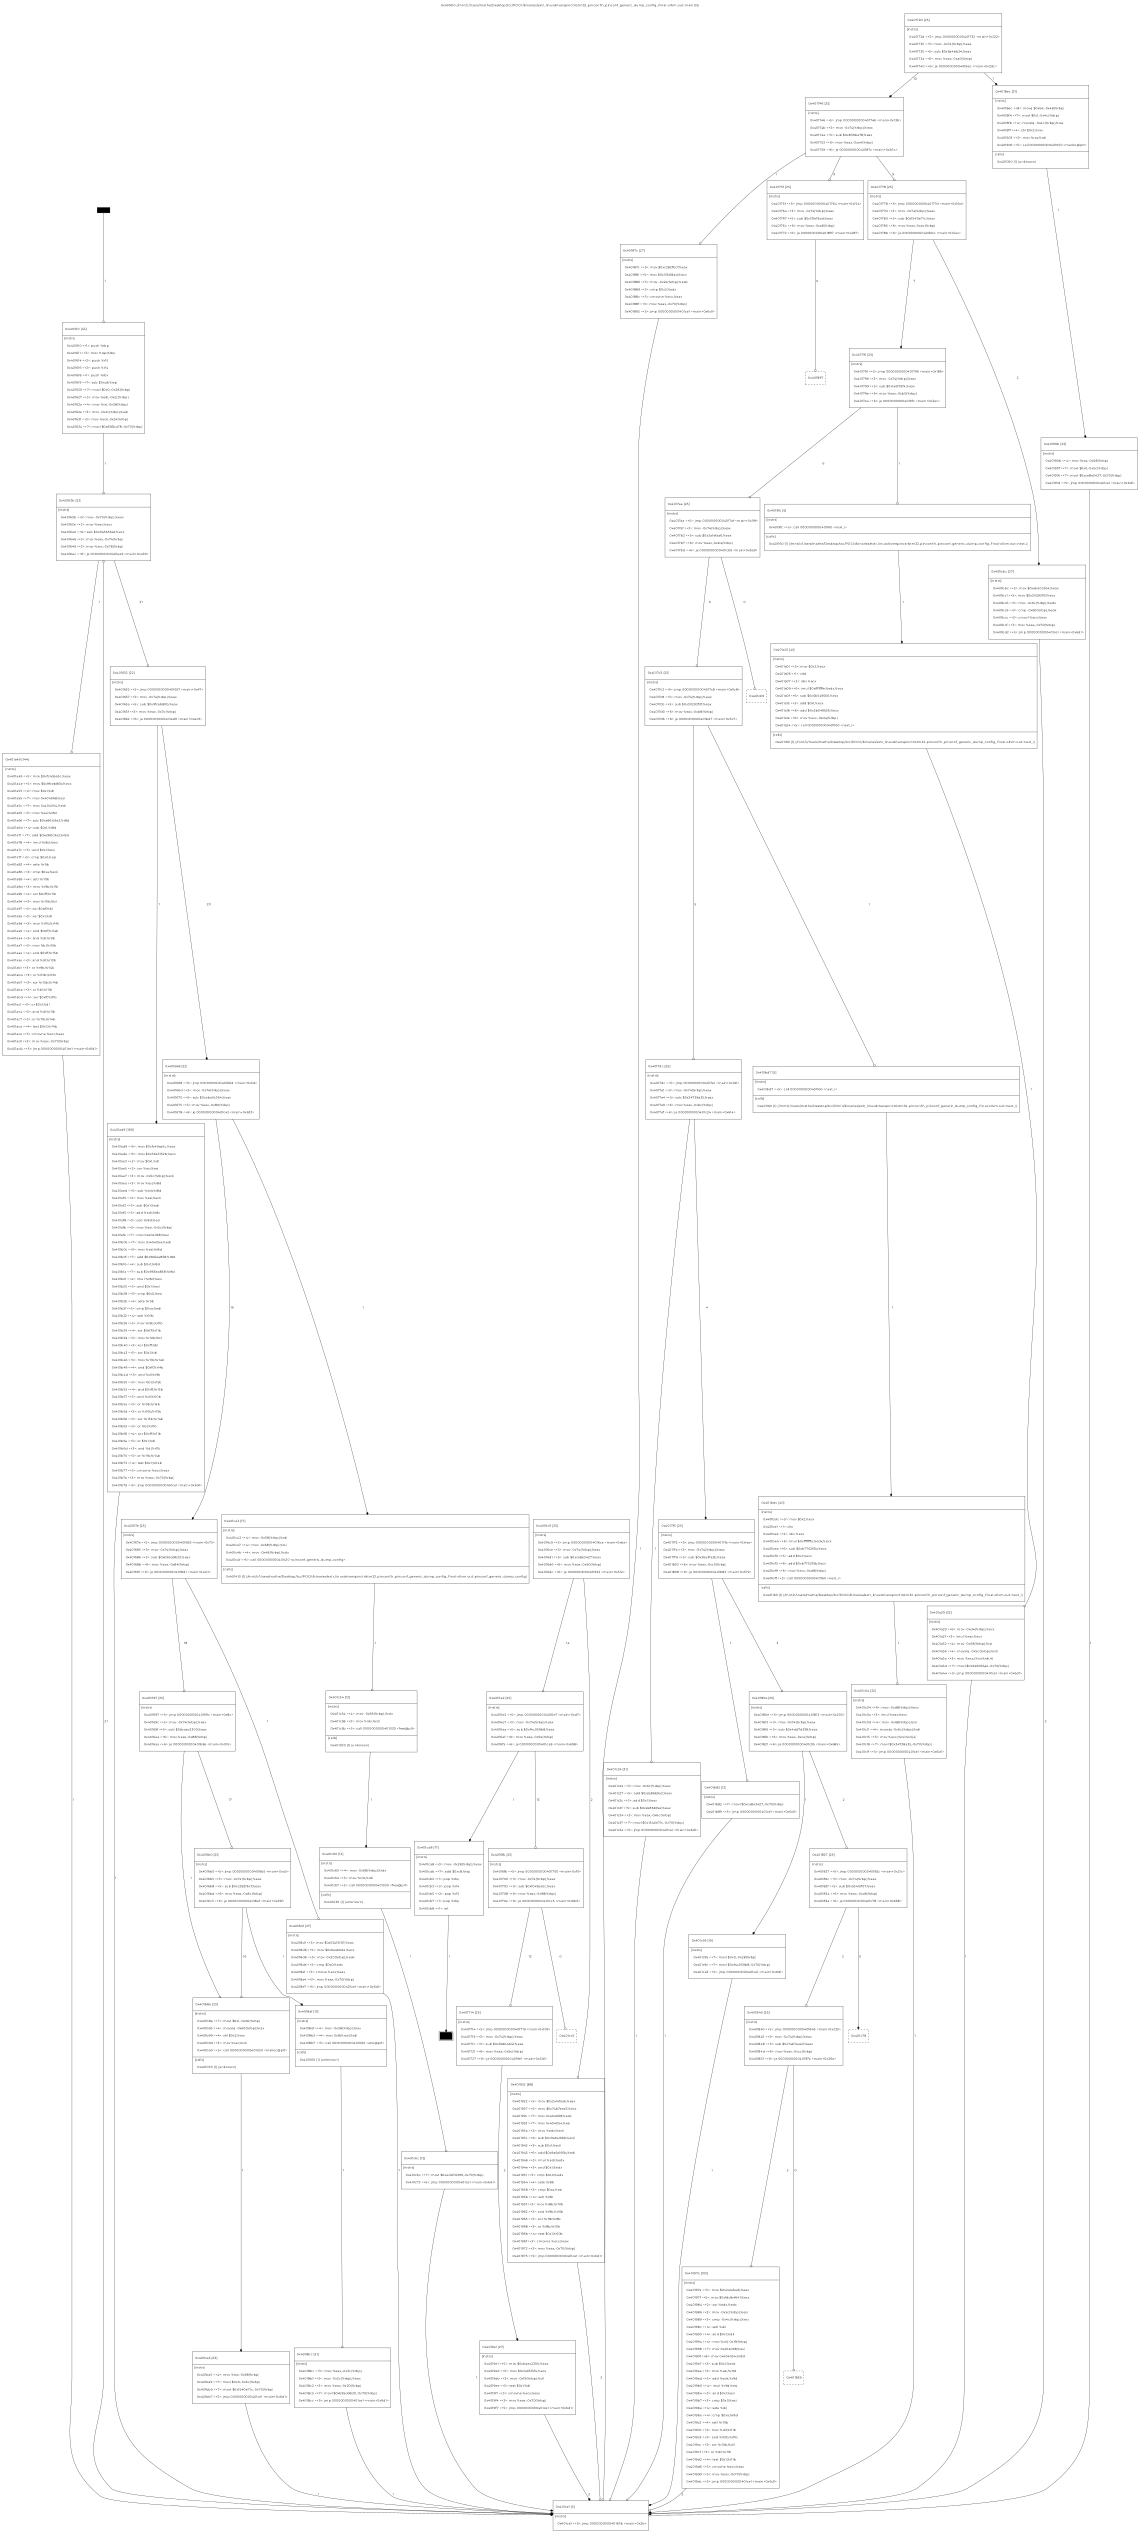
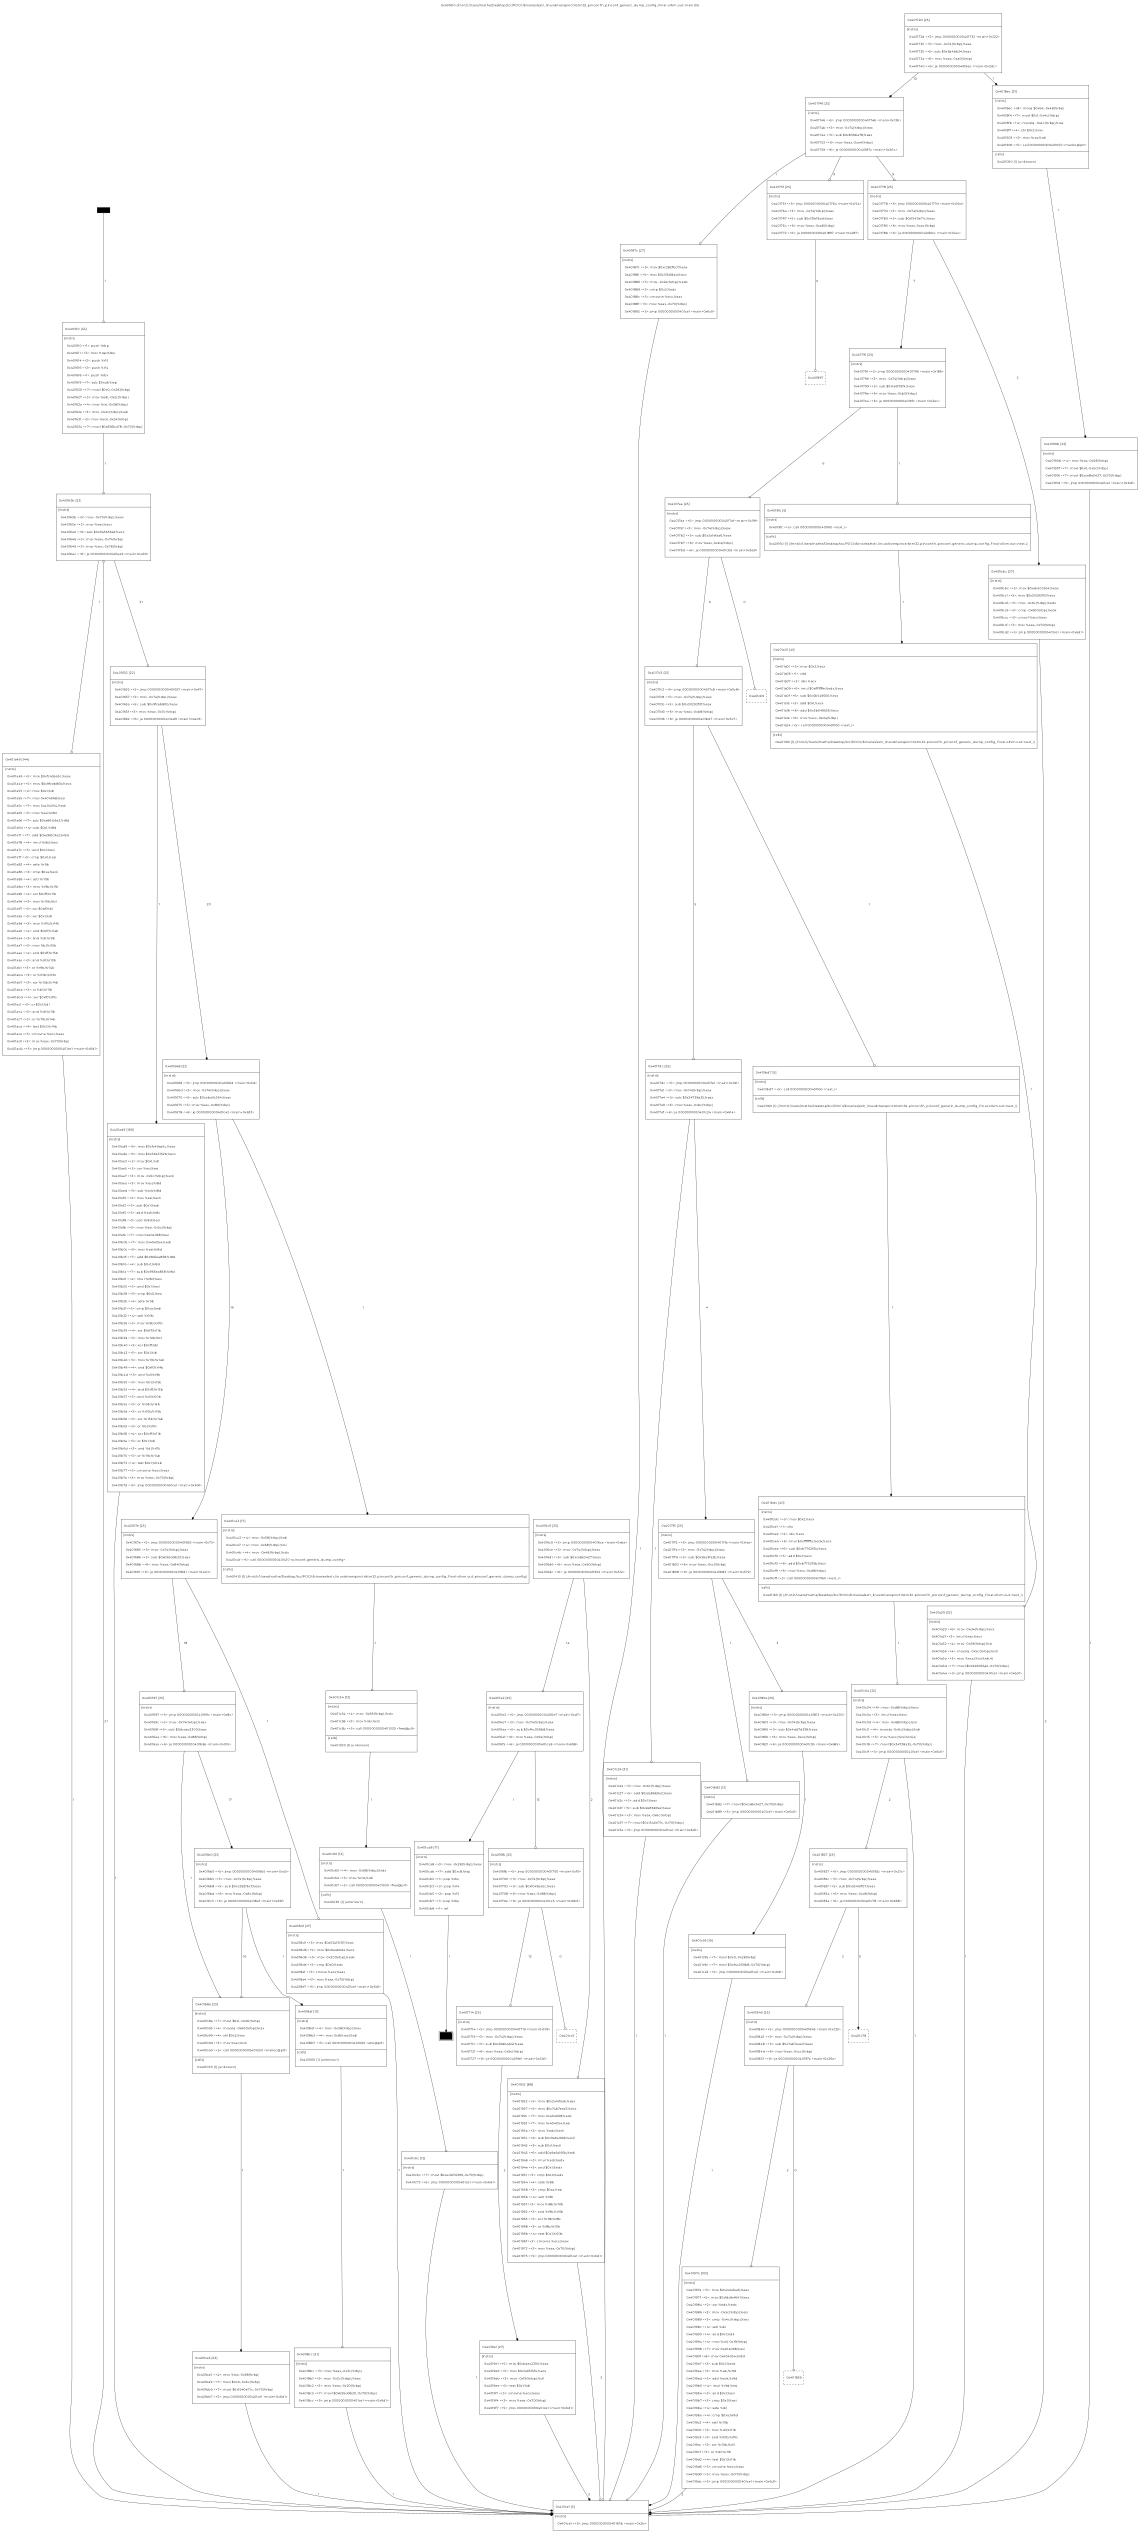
(215, 1799) -> (215, 1799)
(828, 1799) -> (878, 1803)
